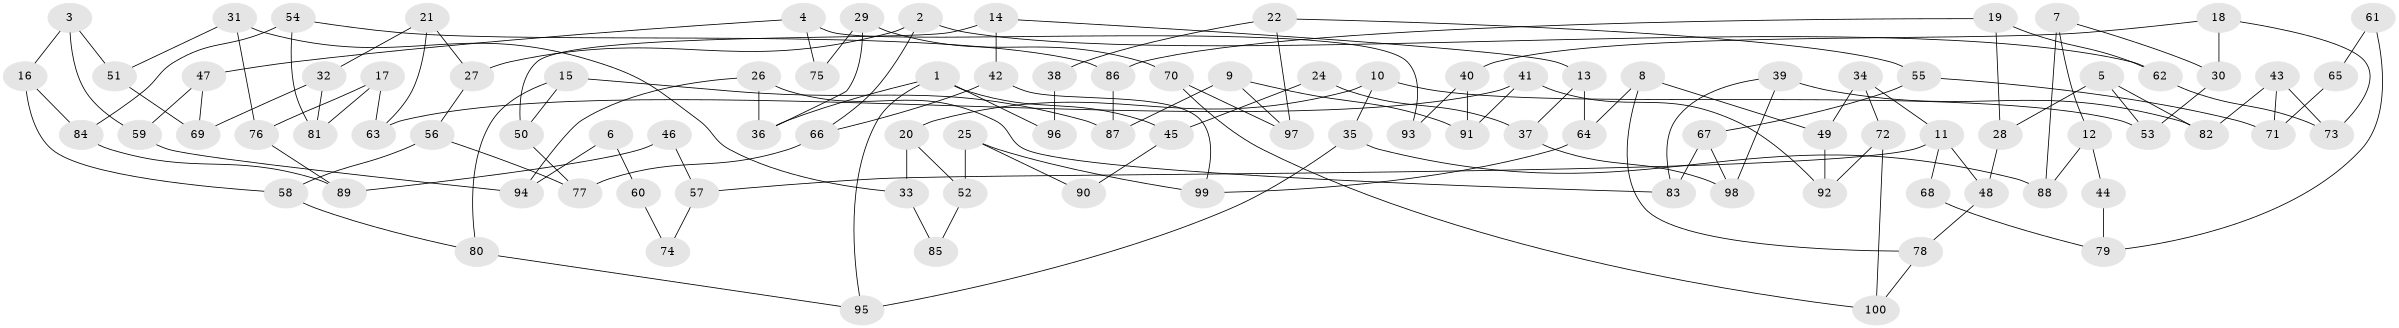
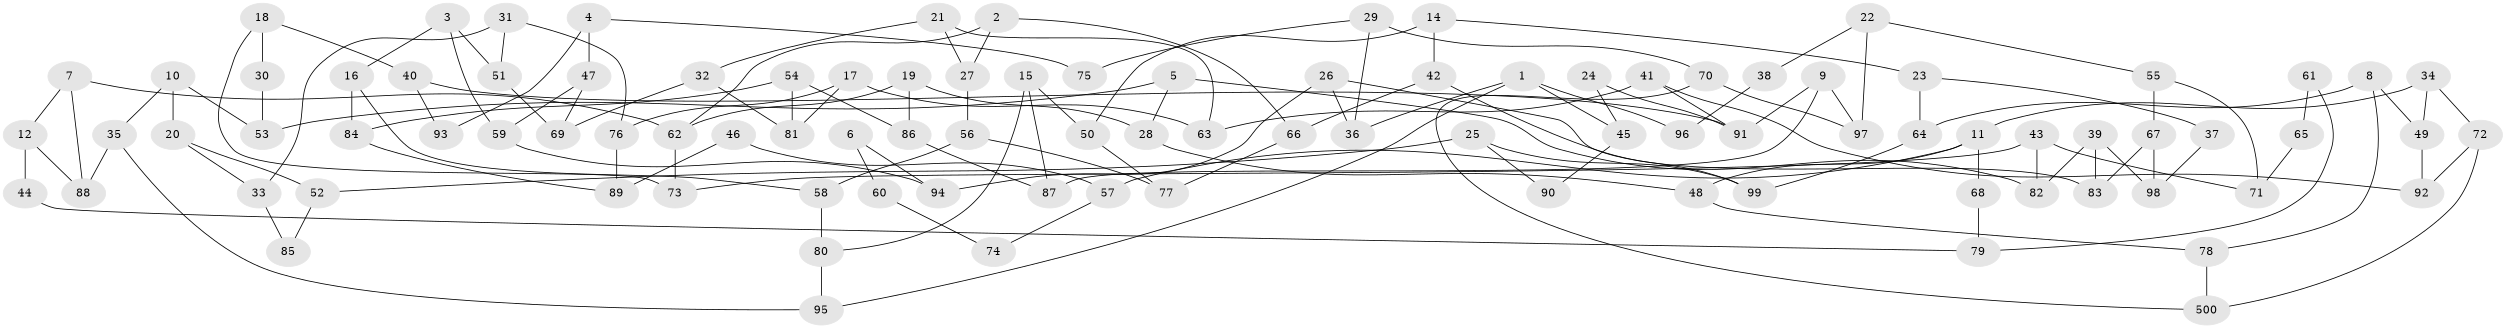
(2140, 44) -> (376, 96)
(1584, 76) -> (1920, 76)
(1427, 106) -> (1665, 106)
(1876, 310) -> (2207, 310)
